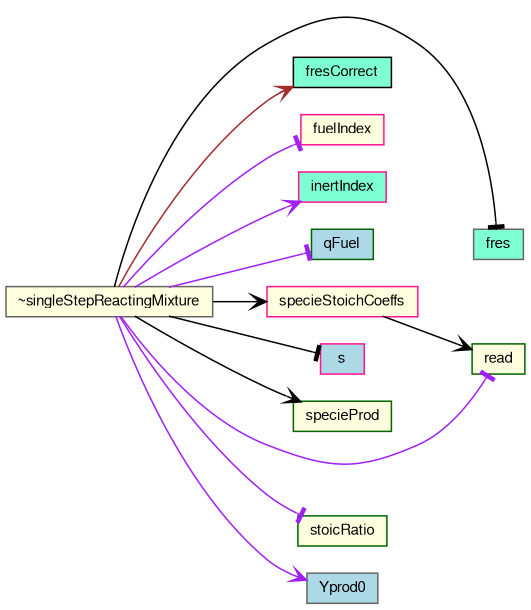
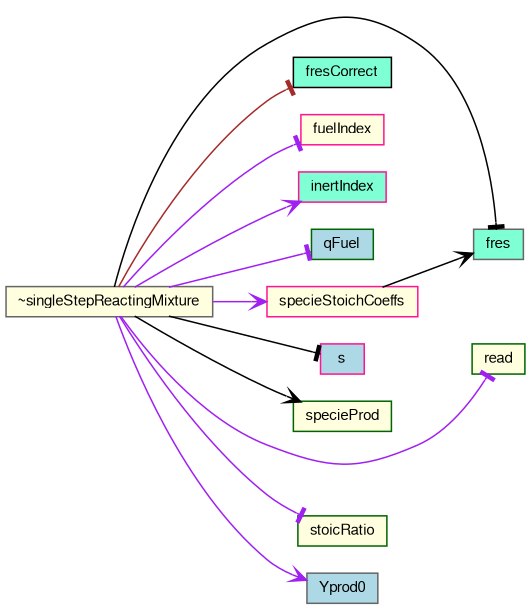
(190, 178) -> (190, 178)
(232, 302) -> (232, 302)
(420, 330) -> (421, 273)
